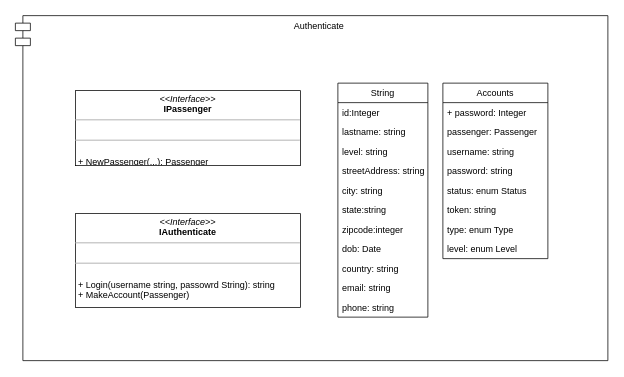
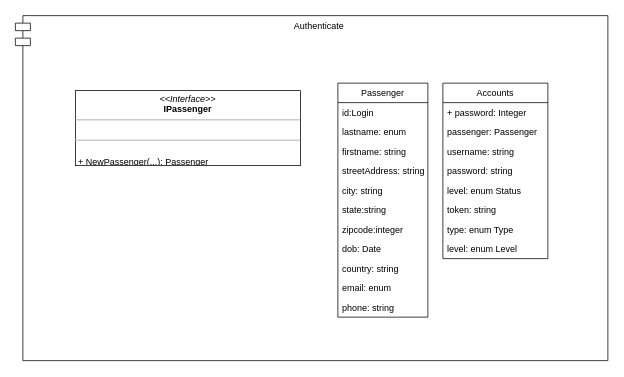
(383, 93) -> (383, 93)
(365, 113) -> (359, 113)
(378, 132) -> (374, 132)
(369, 152) -> (380, 152)
(491, 191) -> (487, 191)
(188, 260) -> none
(369, 288) -> (365, 288)
